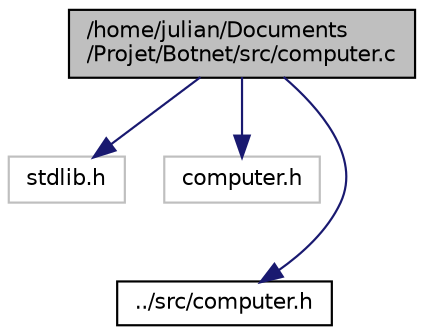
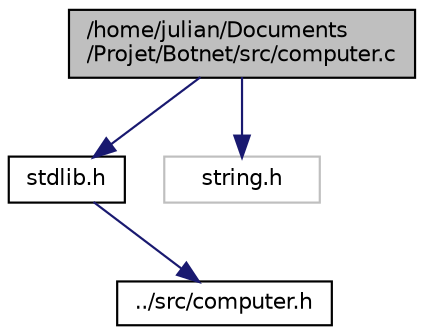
(346, 176) -> (137, 235)
(67, 180) -> (67, 180)
(242, 180) -> (242, 180)
